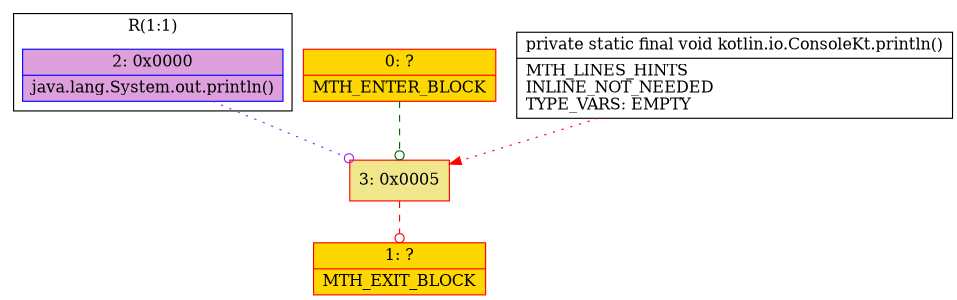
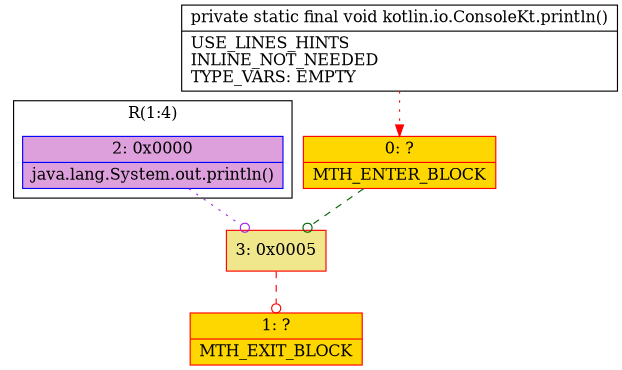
(153, 27) -> (153, 114)
(607, 71) -> (271, 44)
(530, 139) -> (400, 108)
